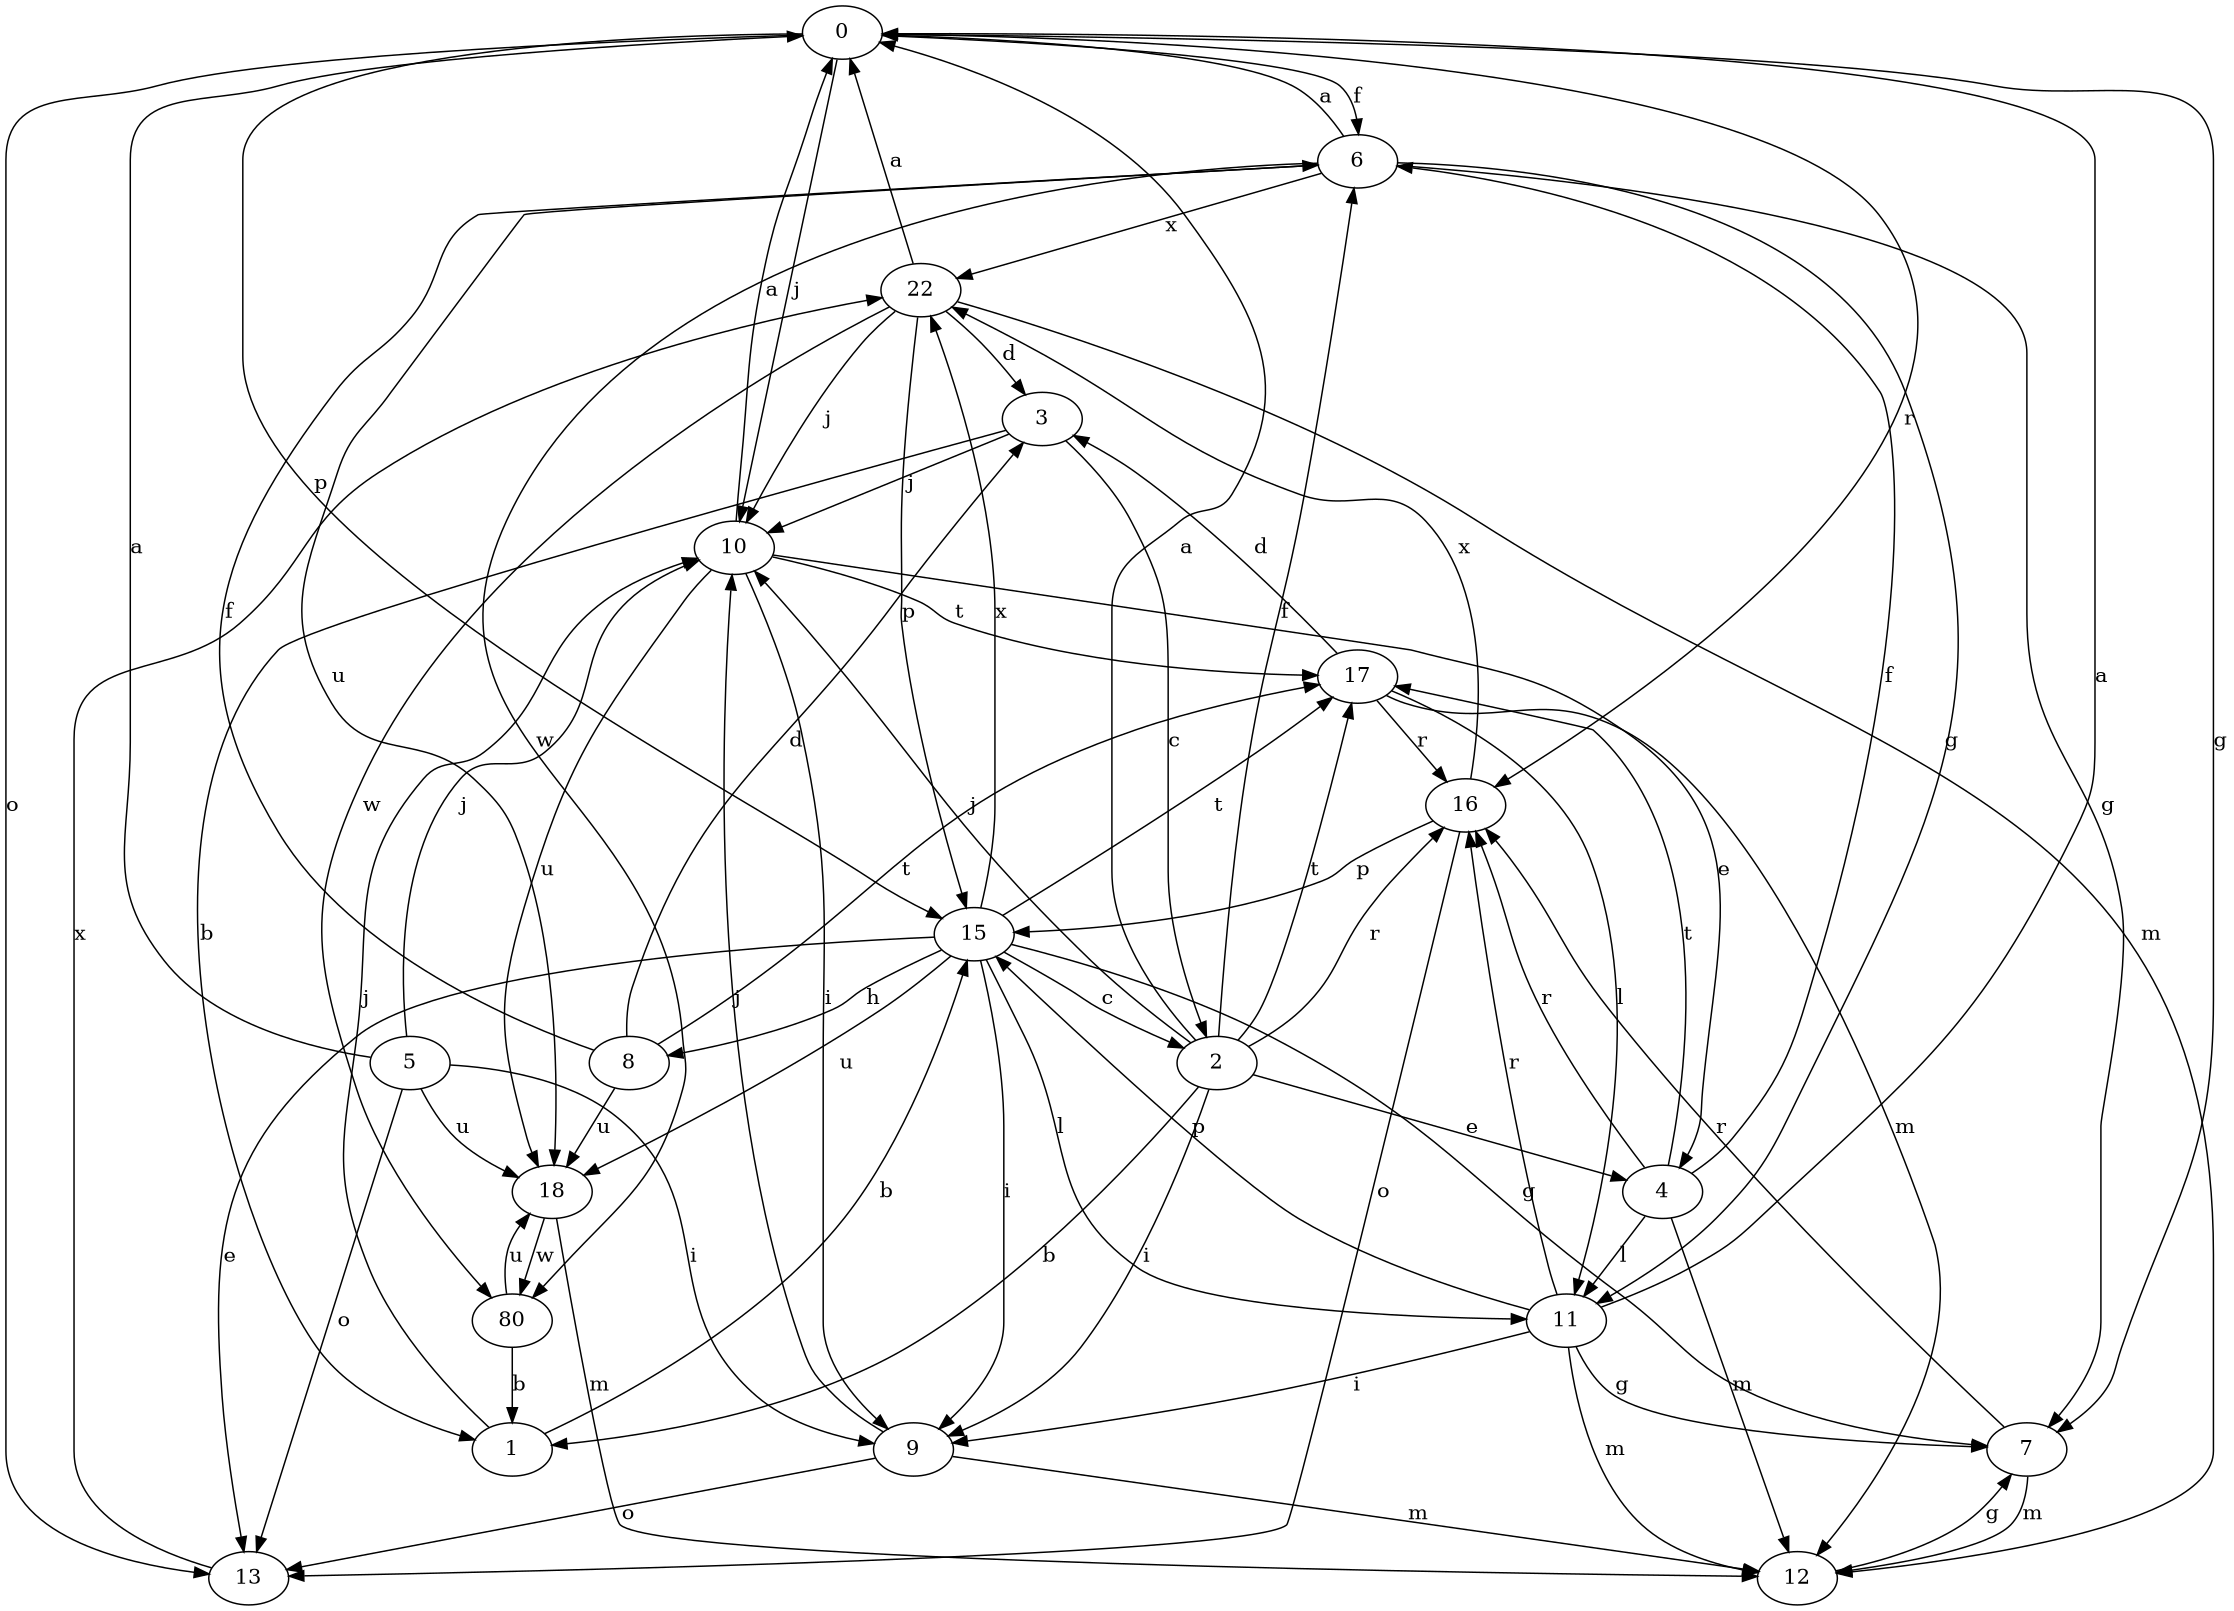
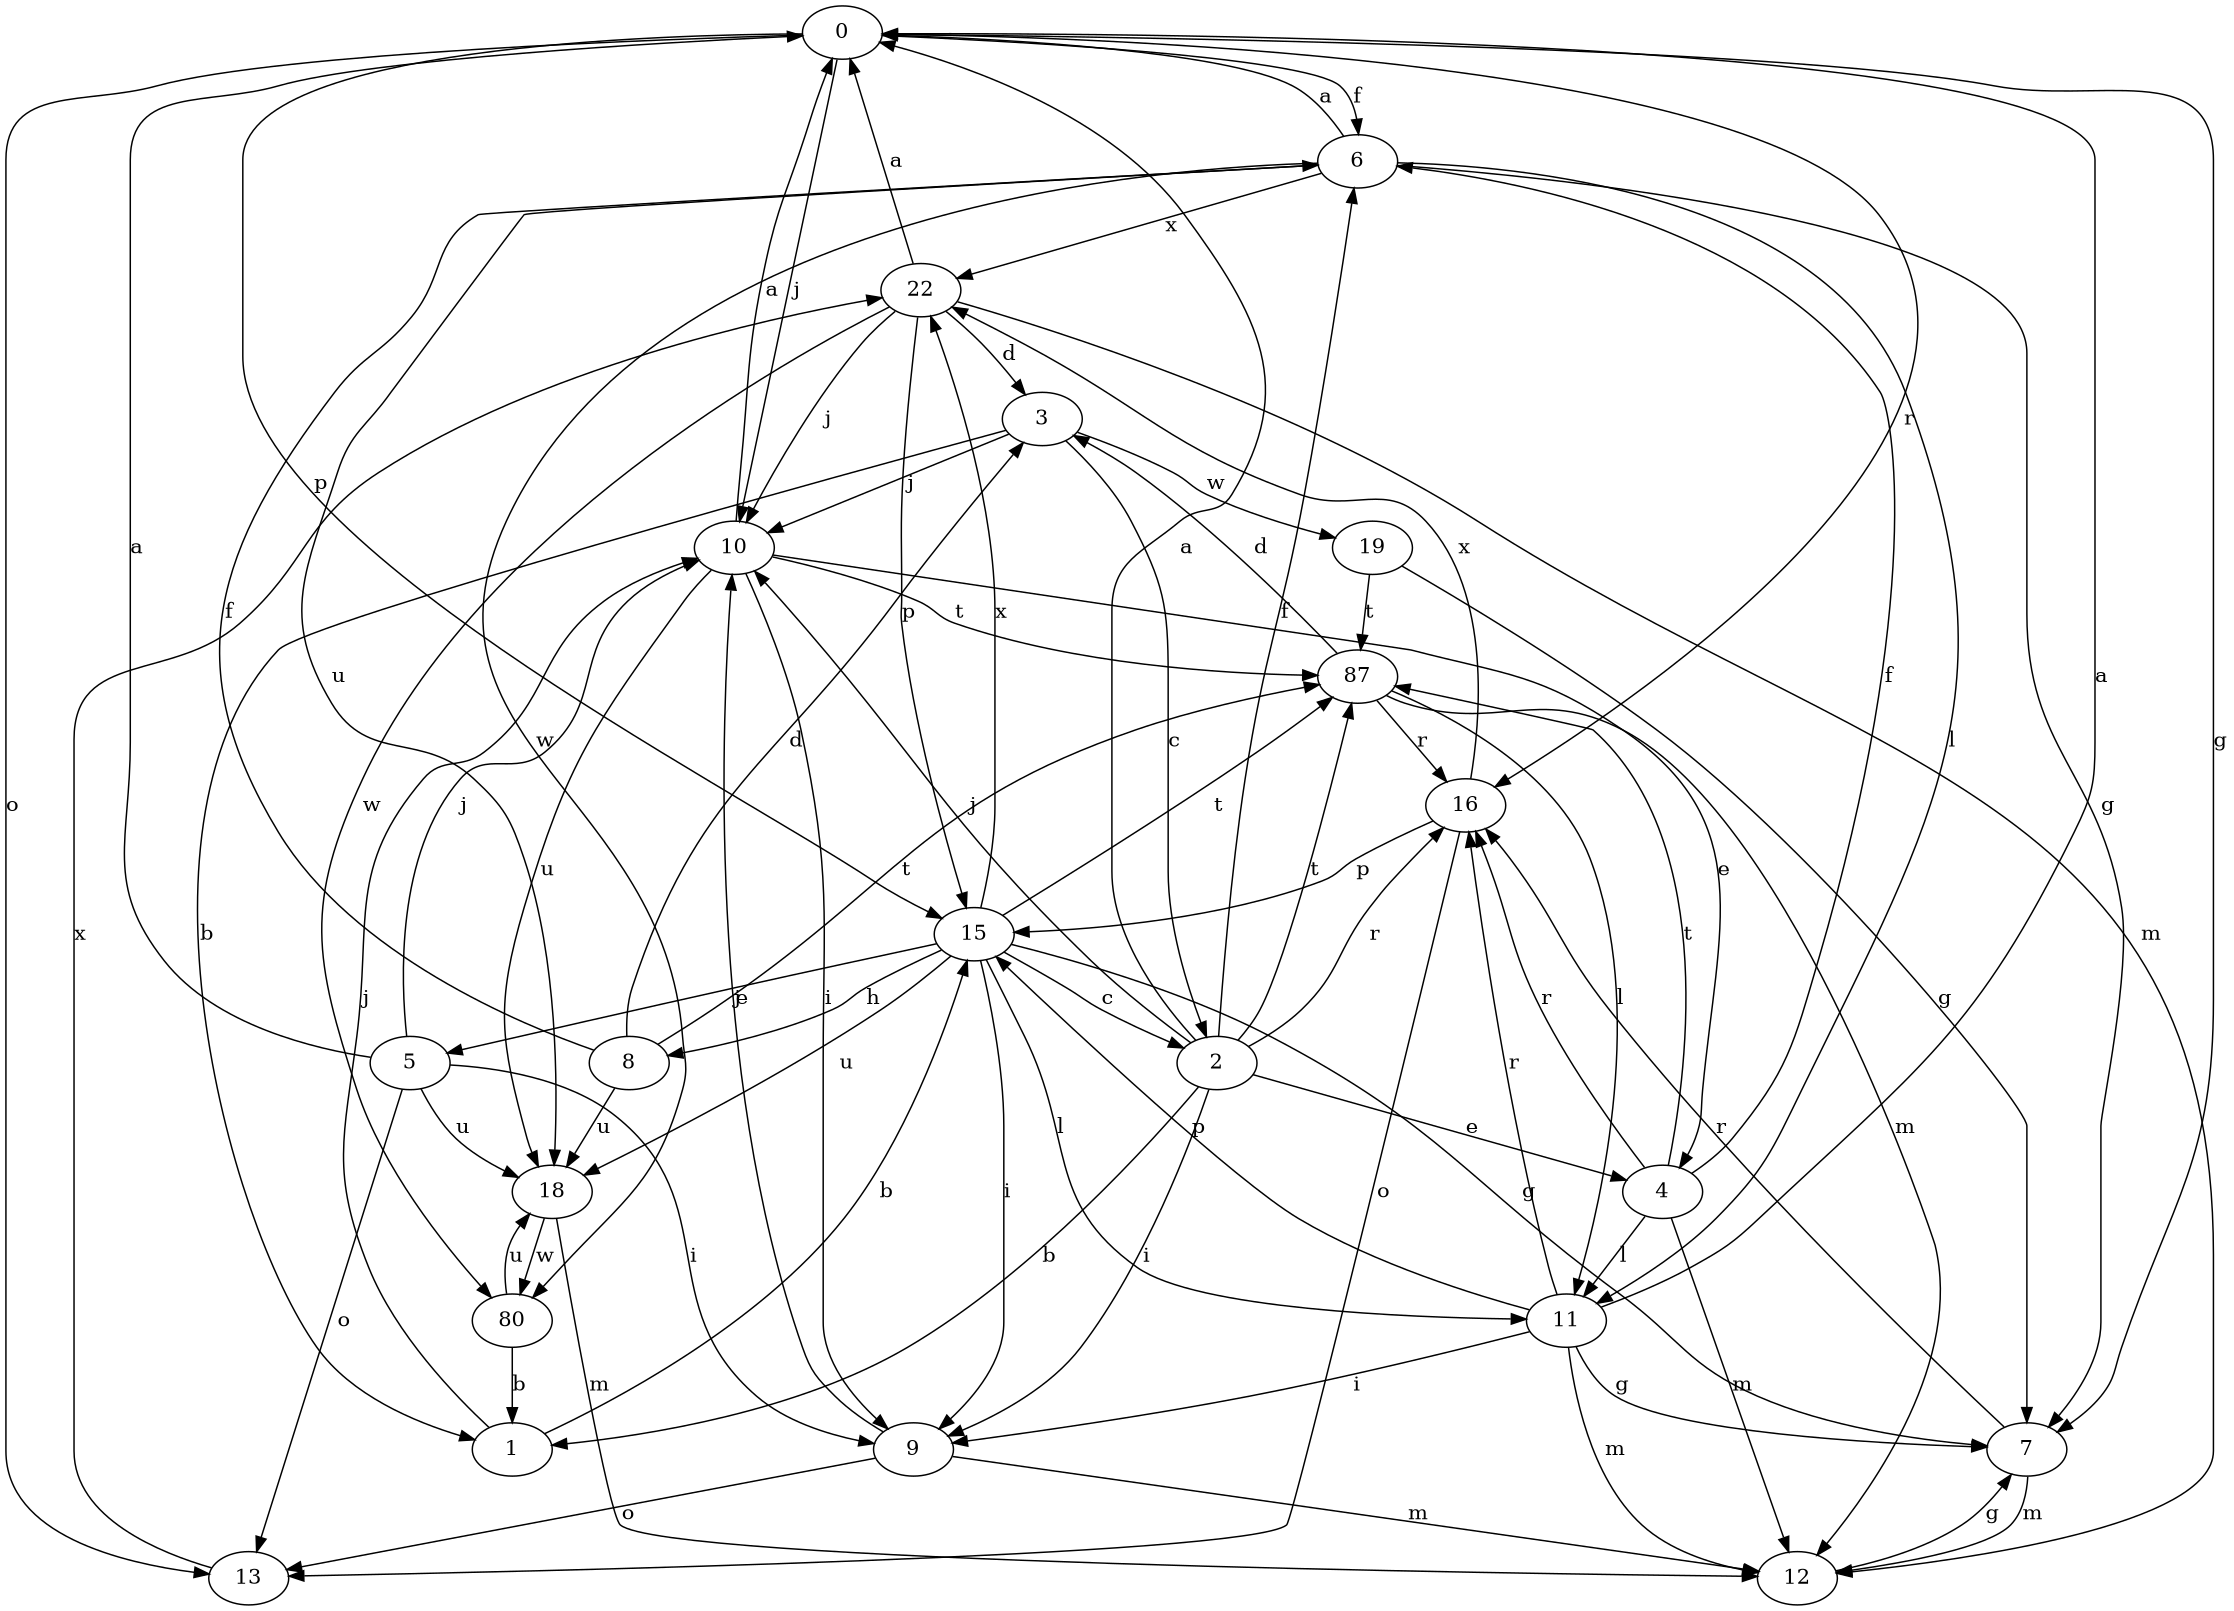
none -> (1372, 548)
(1358, 677) -> (1358, 677)
(1952, 741) -> (1952, 741)
(376, 1026) -> (699, 996)
